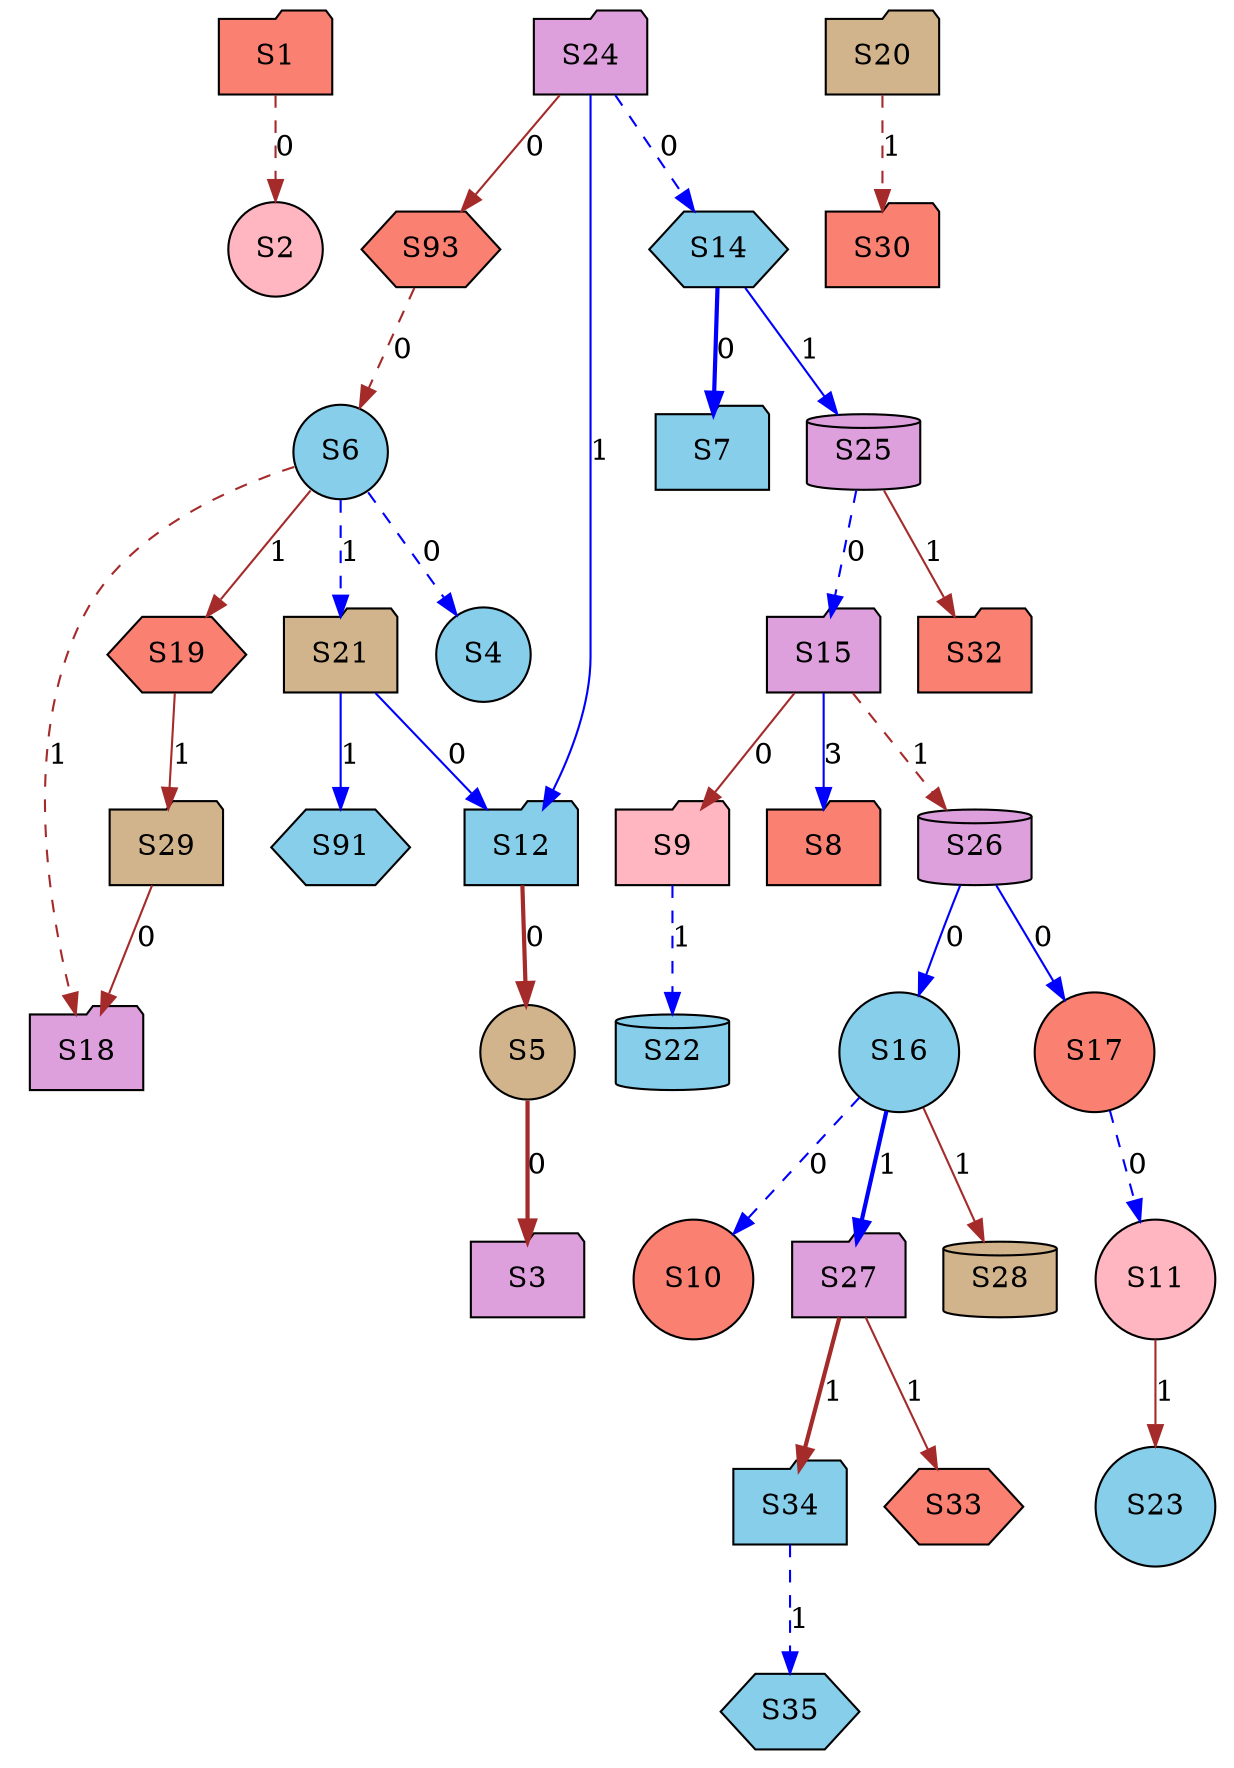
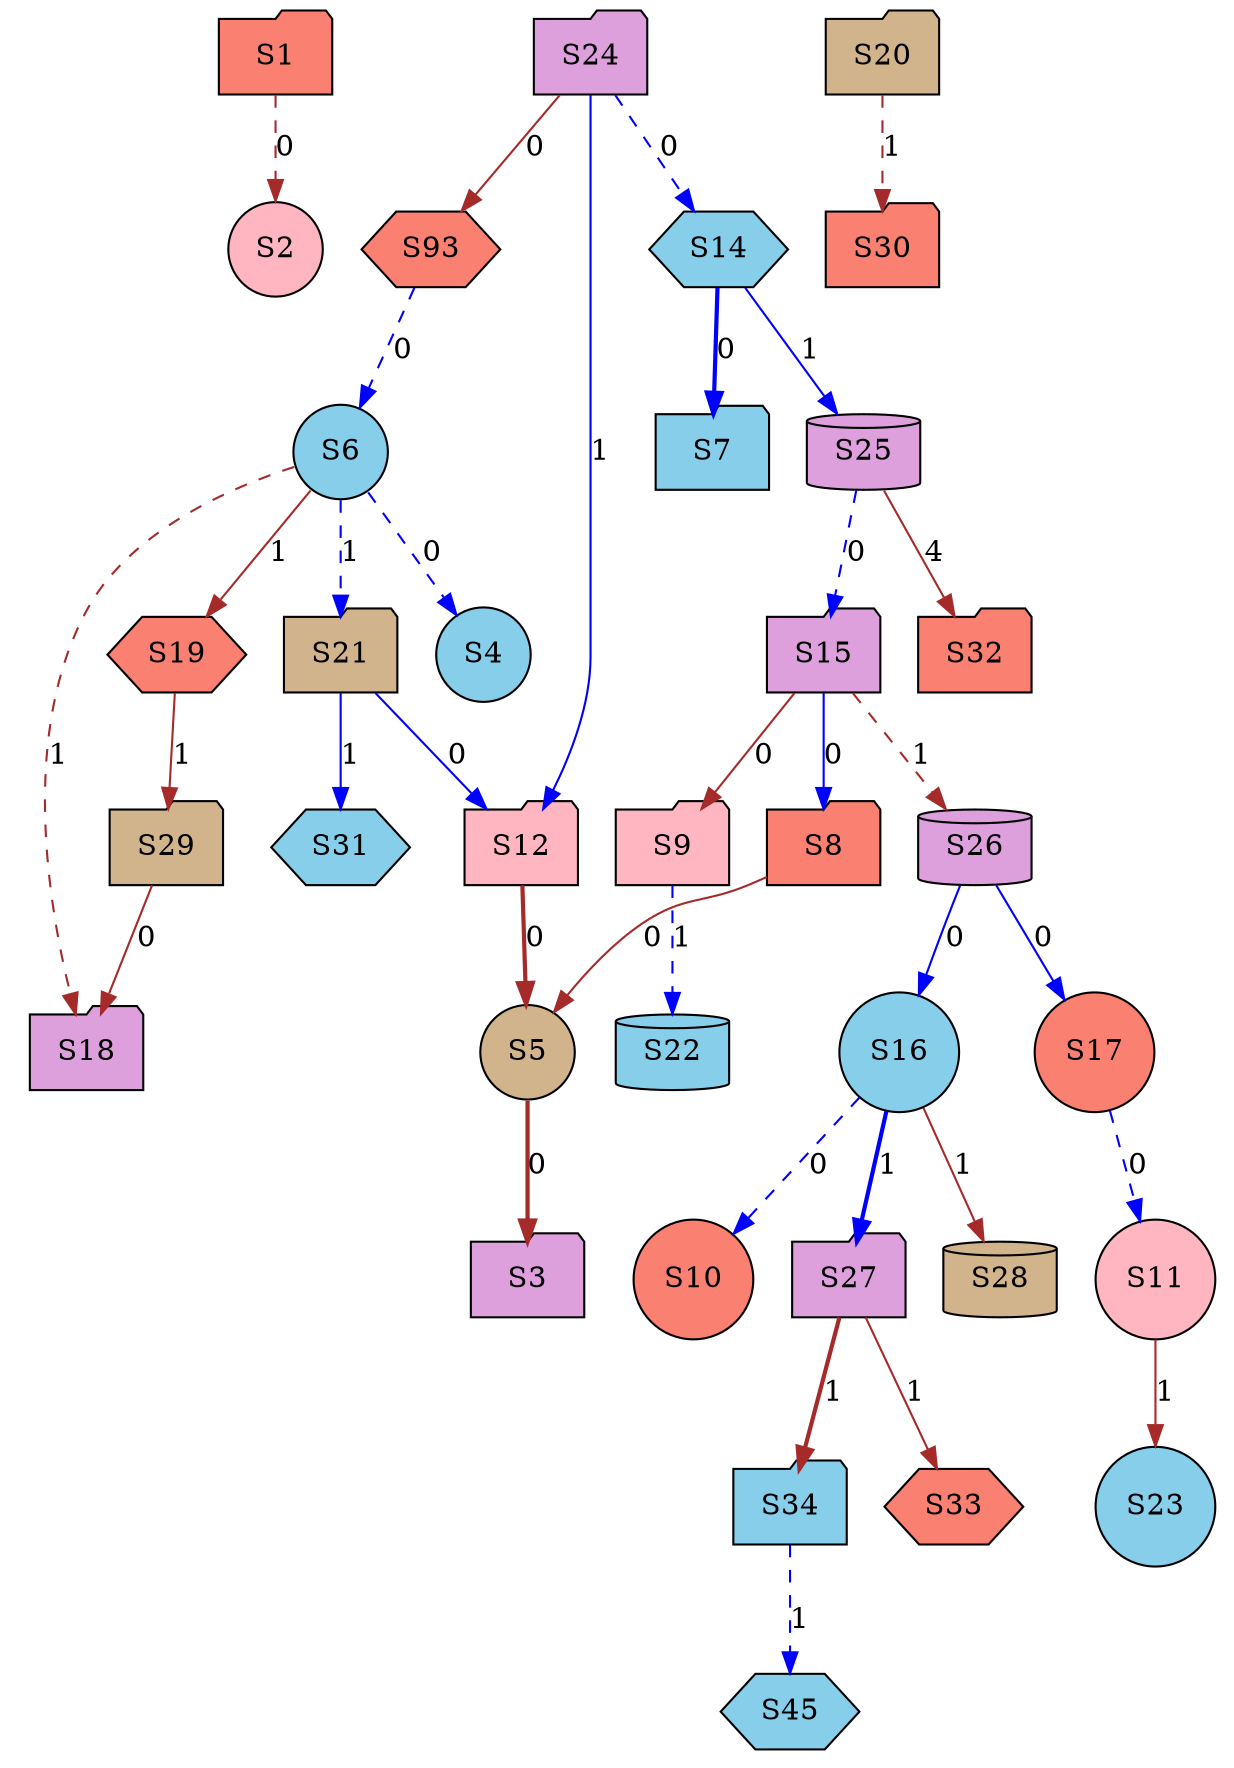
(392, 338) -> (392, 338)
(935, 553) -> (935, 553)
(834, 756) -> (834, 756)
(341, 847) -> (341, 847)
(521, 847) -> (521, 847)
none -> (655, 916)
(790, 1712) -> (790, 1712)
